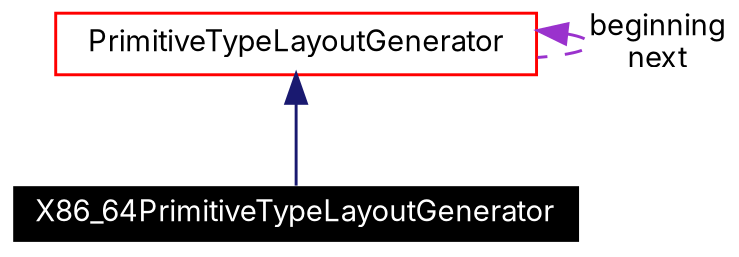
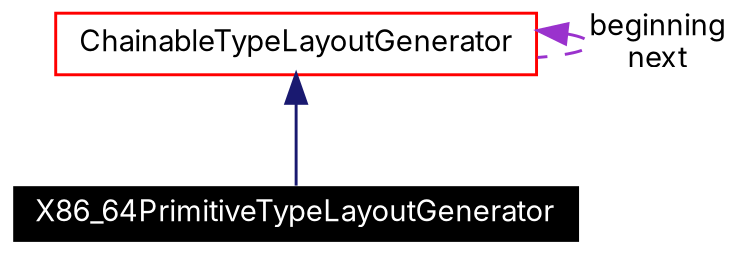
(296, 44) -> (296, 44)
